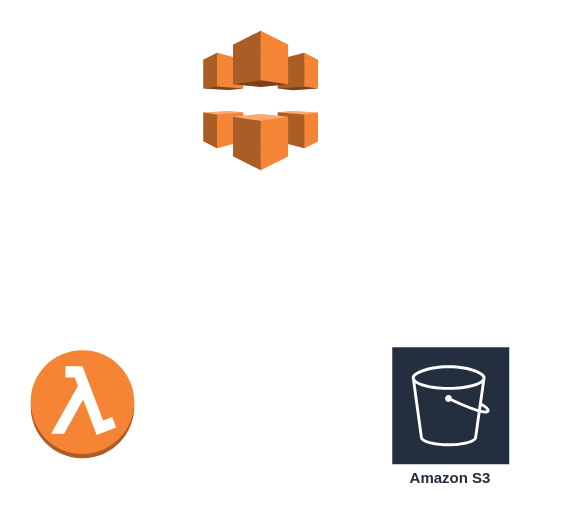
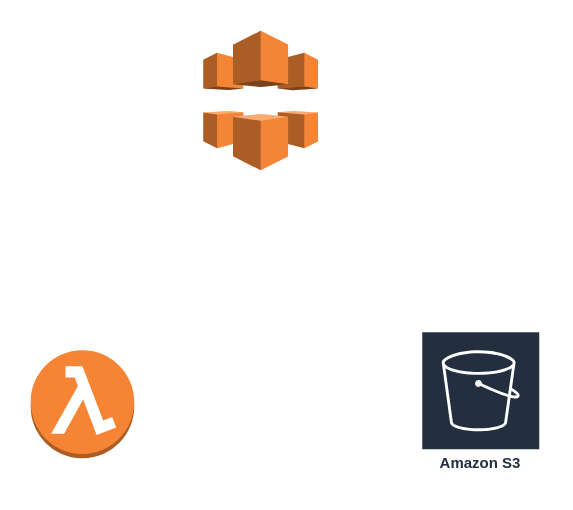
(451, 419) -> (481, 404)
